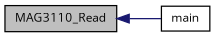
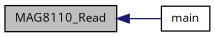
(61, 19) -> (61, 19)
